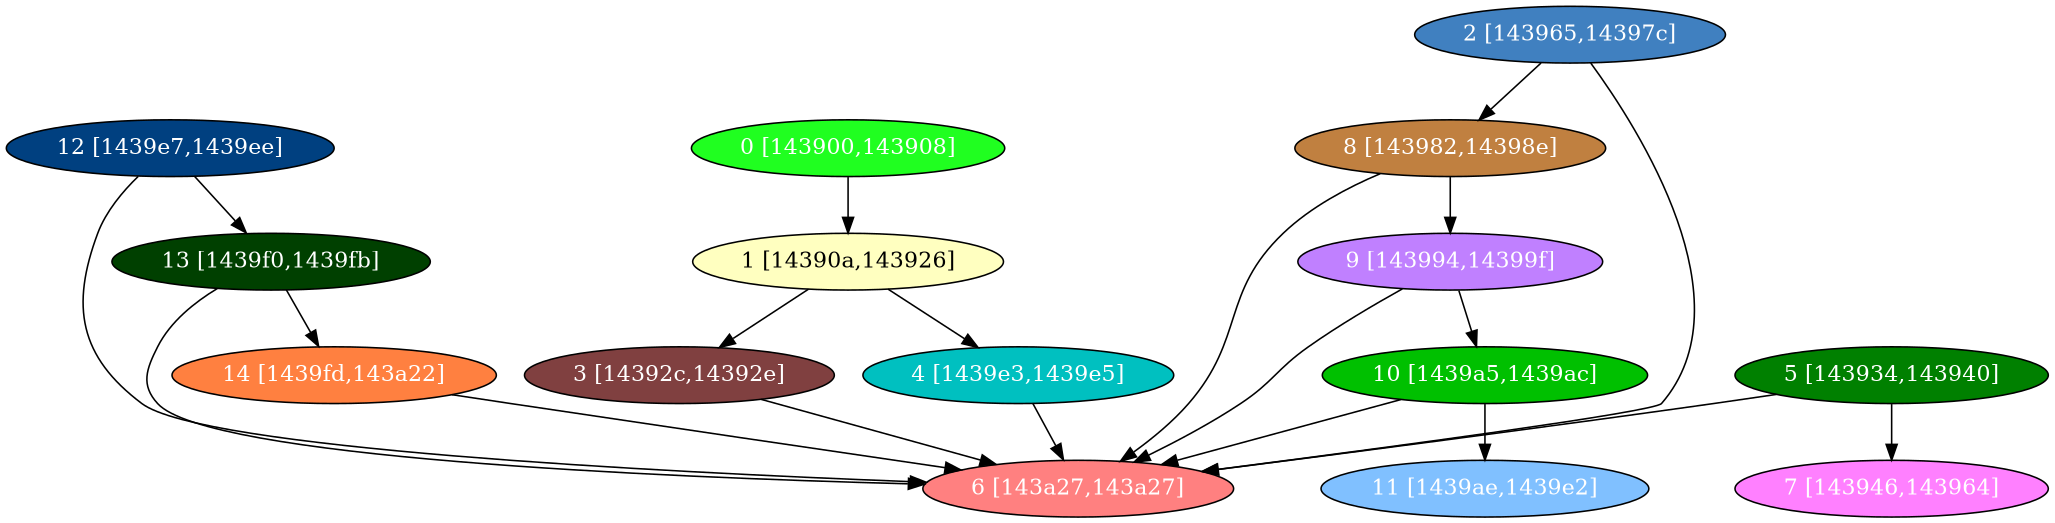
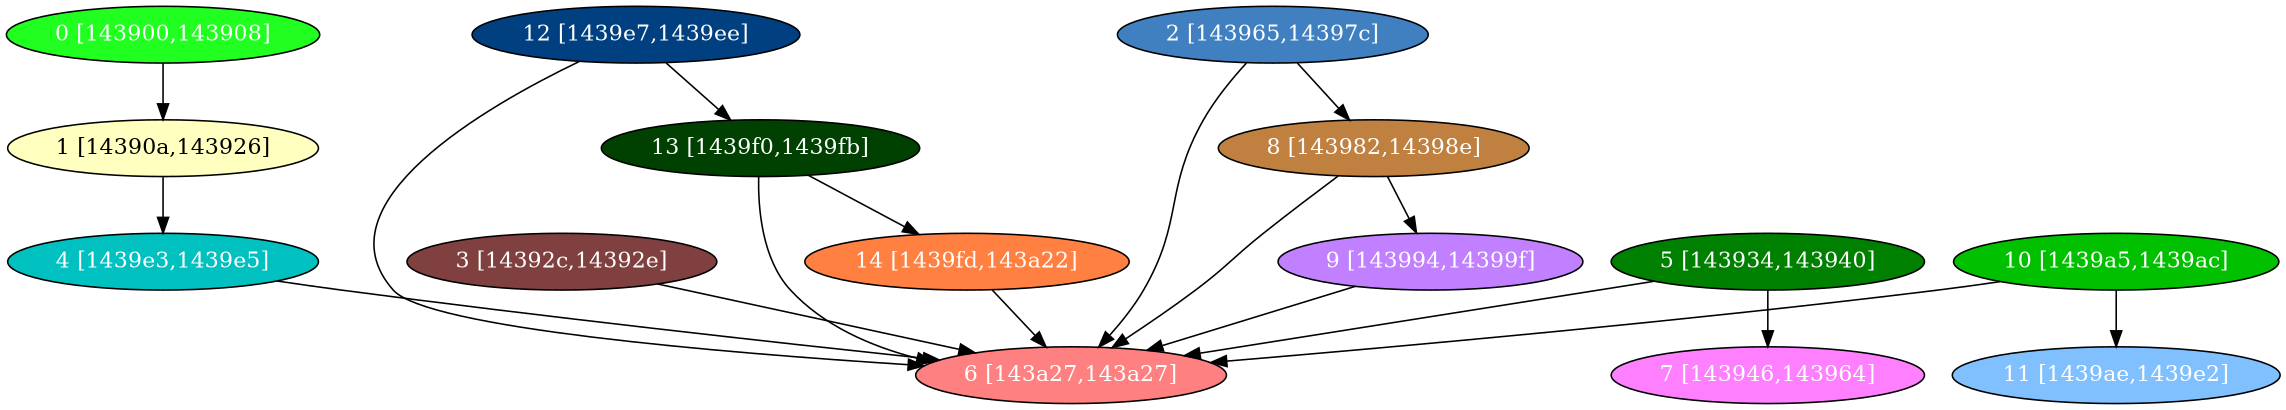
(1465, 311) -> none
(771, 314) -> none
